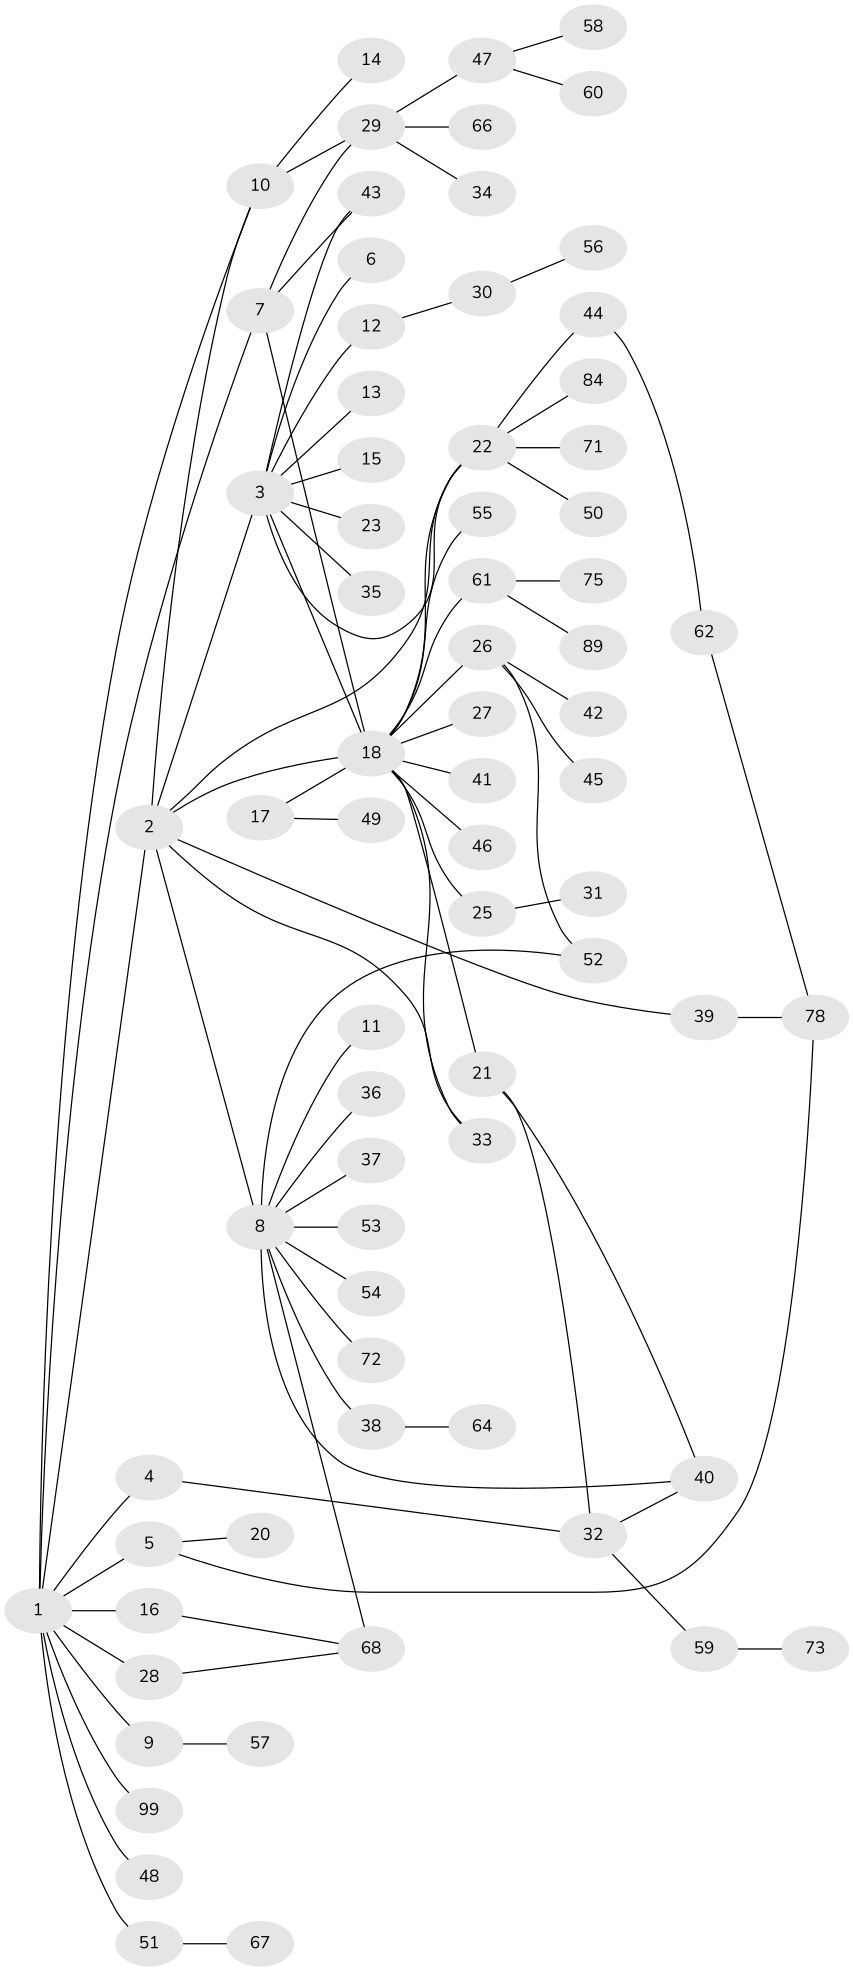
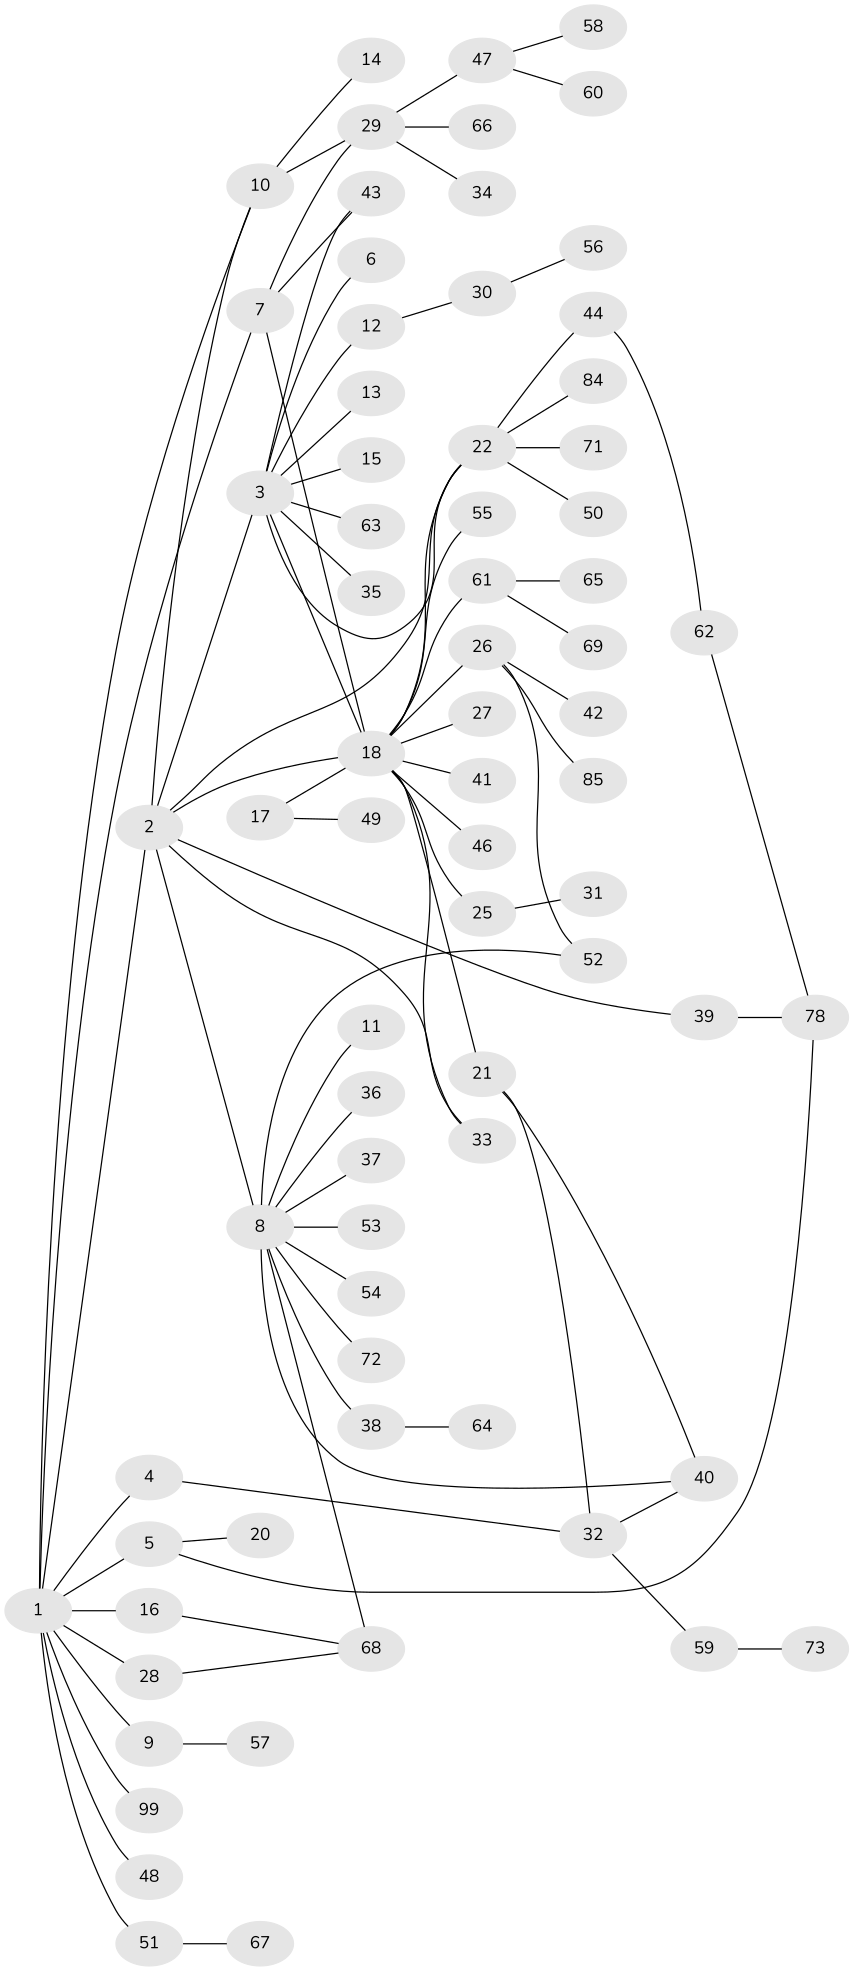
(371, 527) -> (371, 527)
(593, 581) -> (593, 581)
(593, 648) -> (593, 648)
(593, 781) -> (593, 781)
